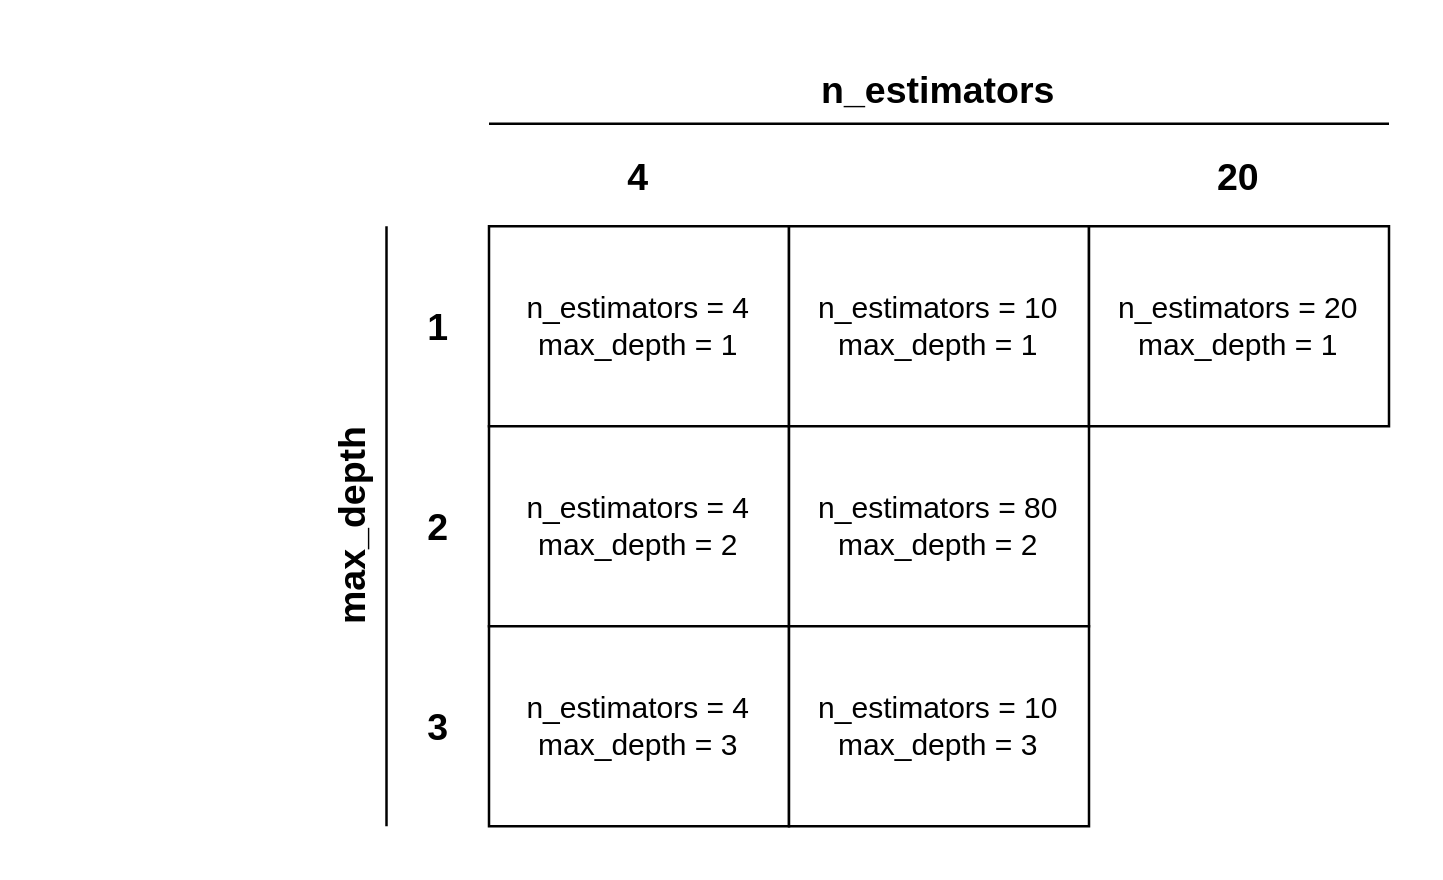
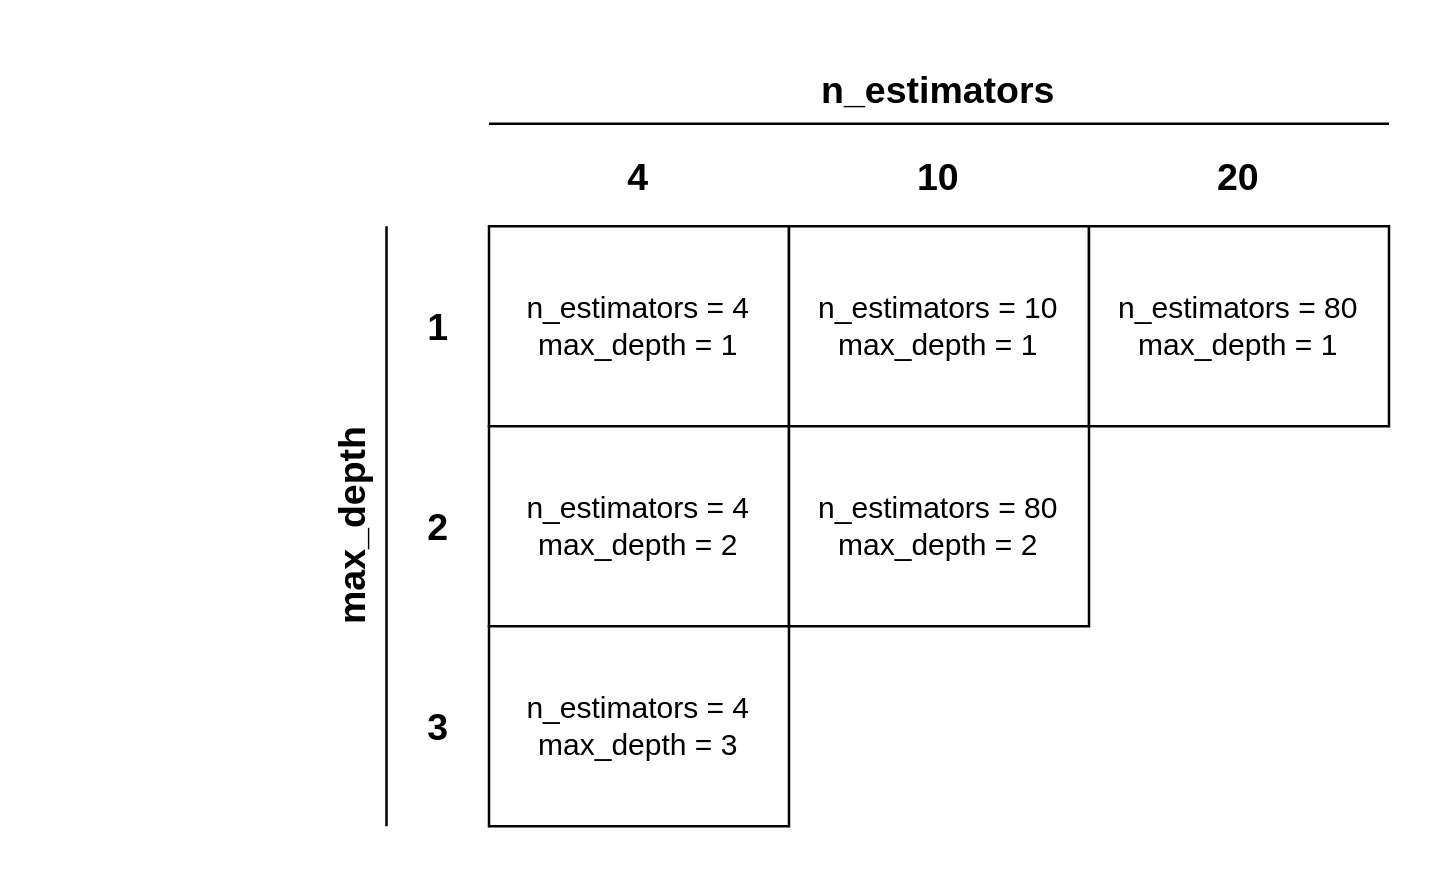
none -> (939, 176)
(1239, 326) -> (1239, 326)
(939, 726) -> none
